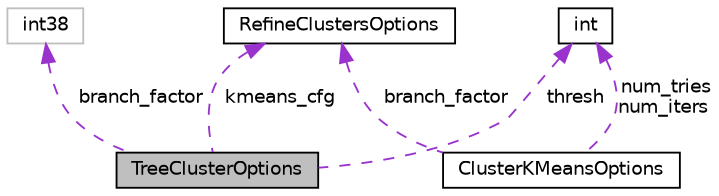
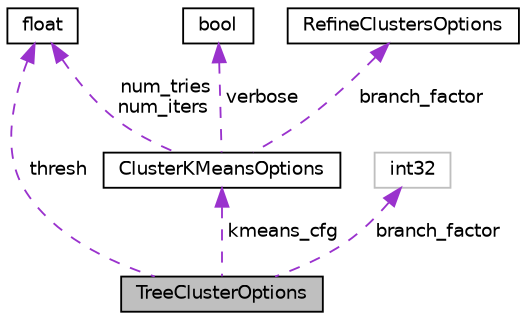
(45, 26) -> (413, 170)
none -> (218, 26)
(586, 26) -> (43, 26)
(212, 95) -> (222, 242)
